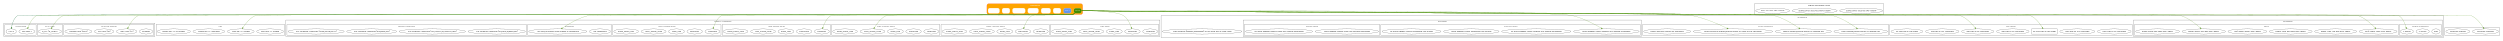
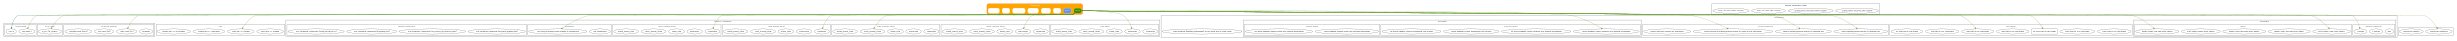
none -> (1731, 11)
(2158, 31) -> none
